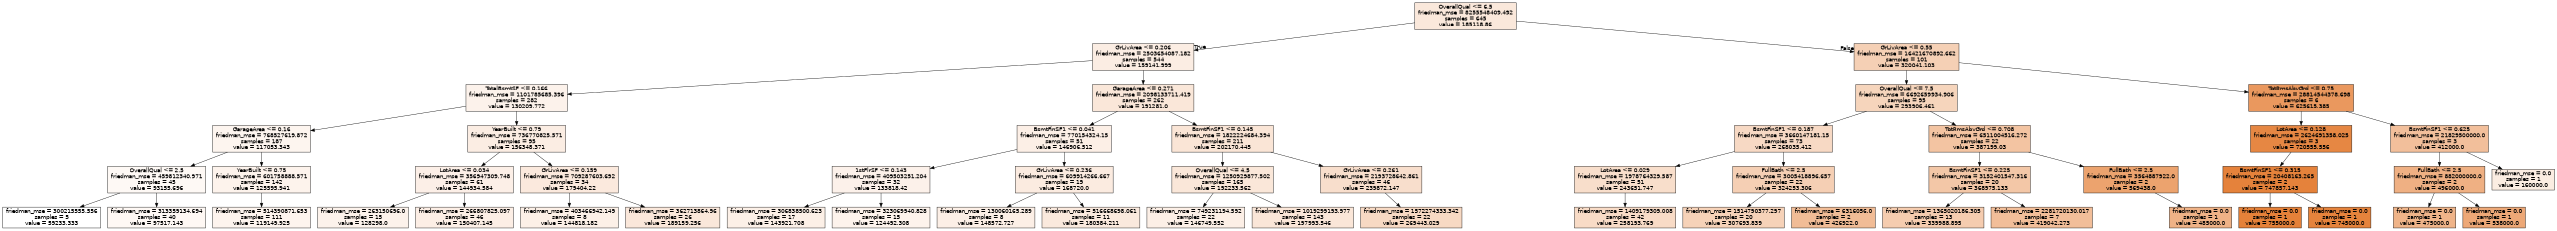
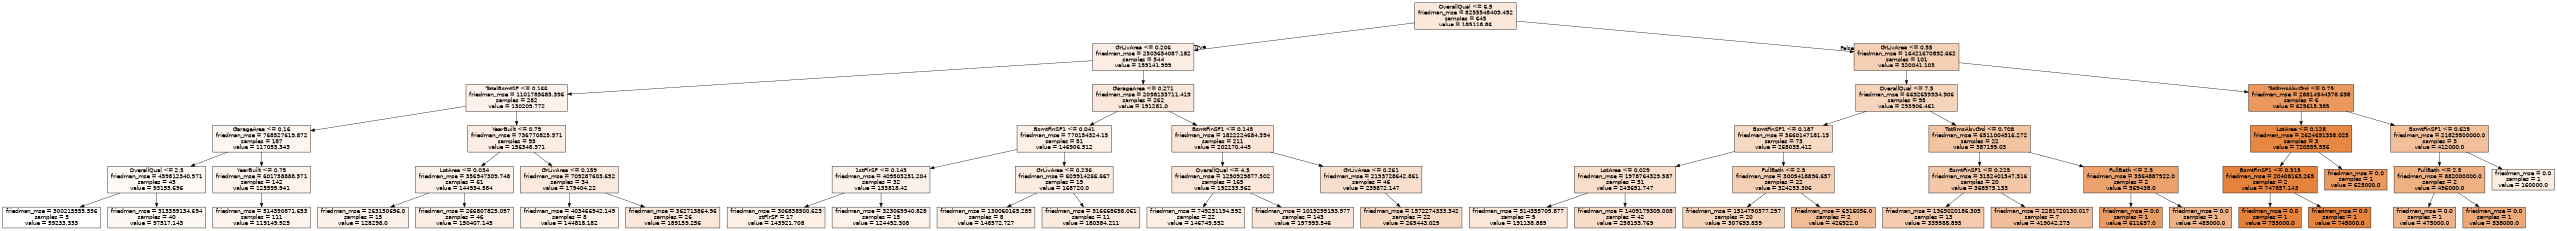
none -> (2356, 180)
(776, 218) -> (776, 218)
none -> (1518, 218)
none -> (2131, 218)
